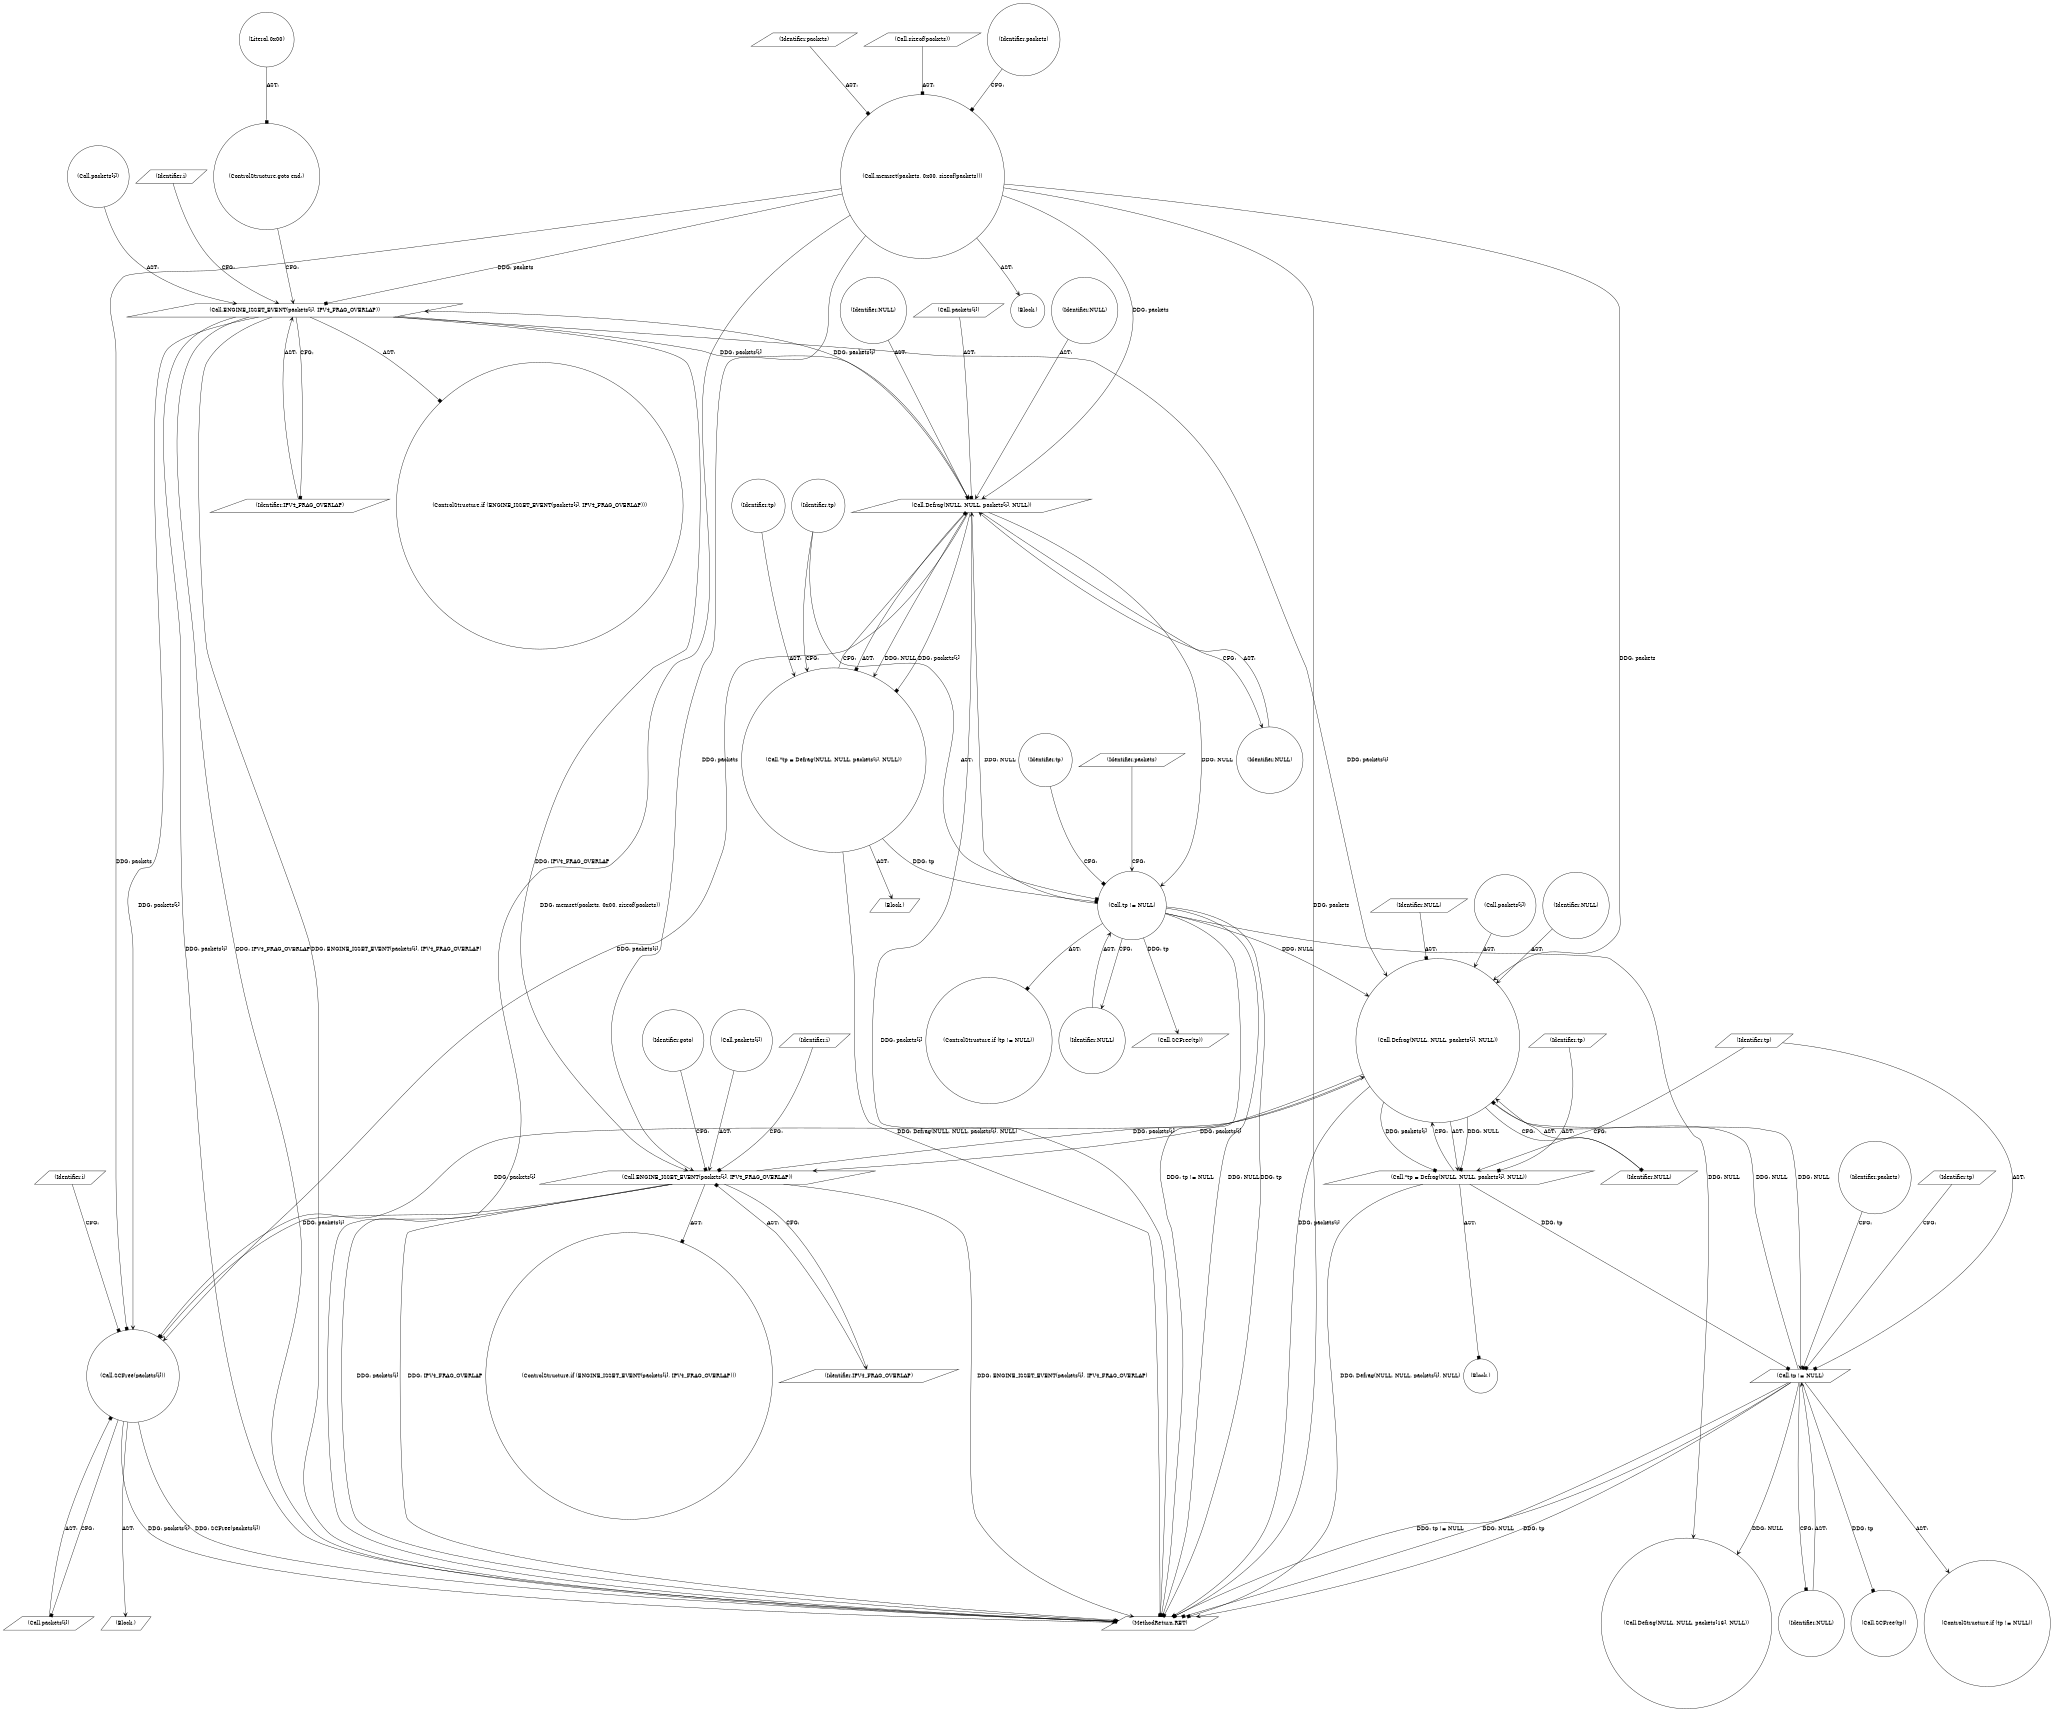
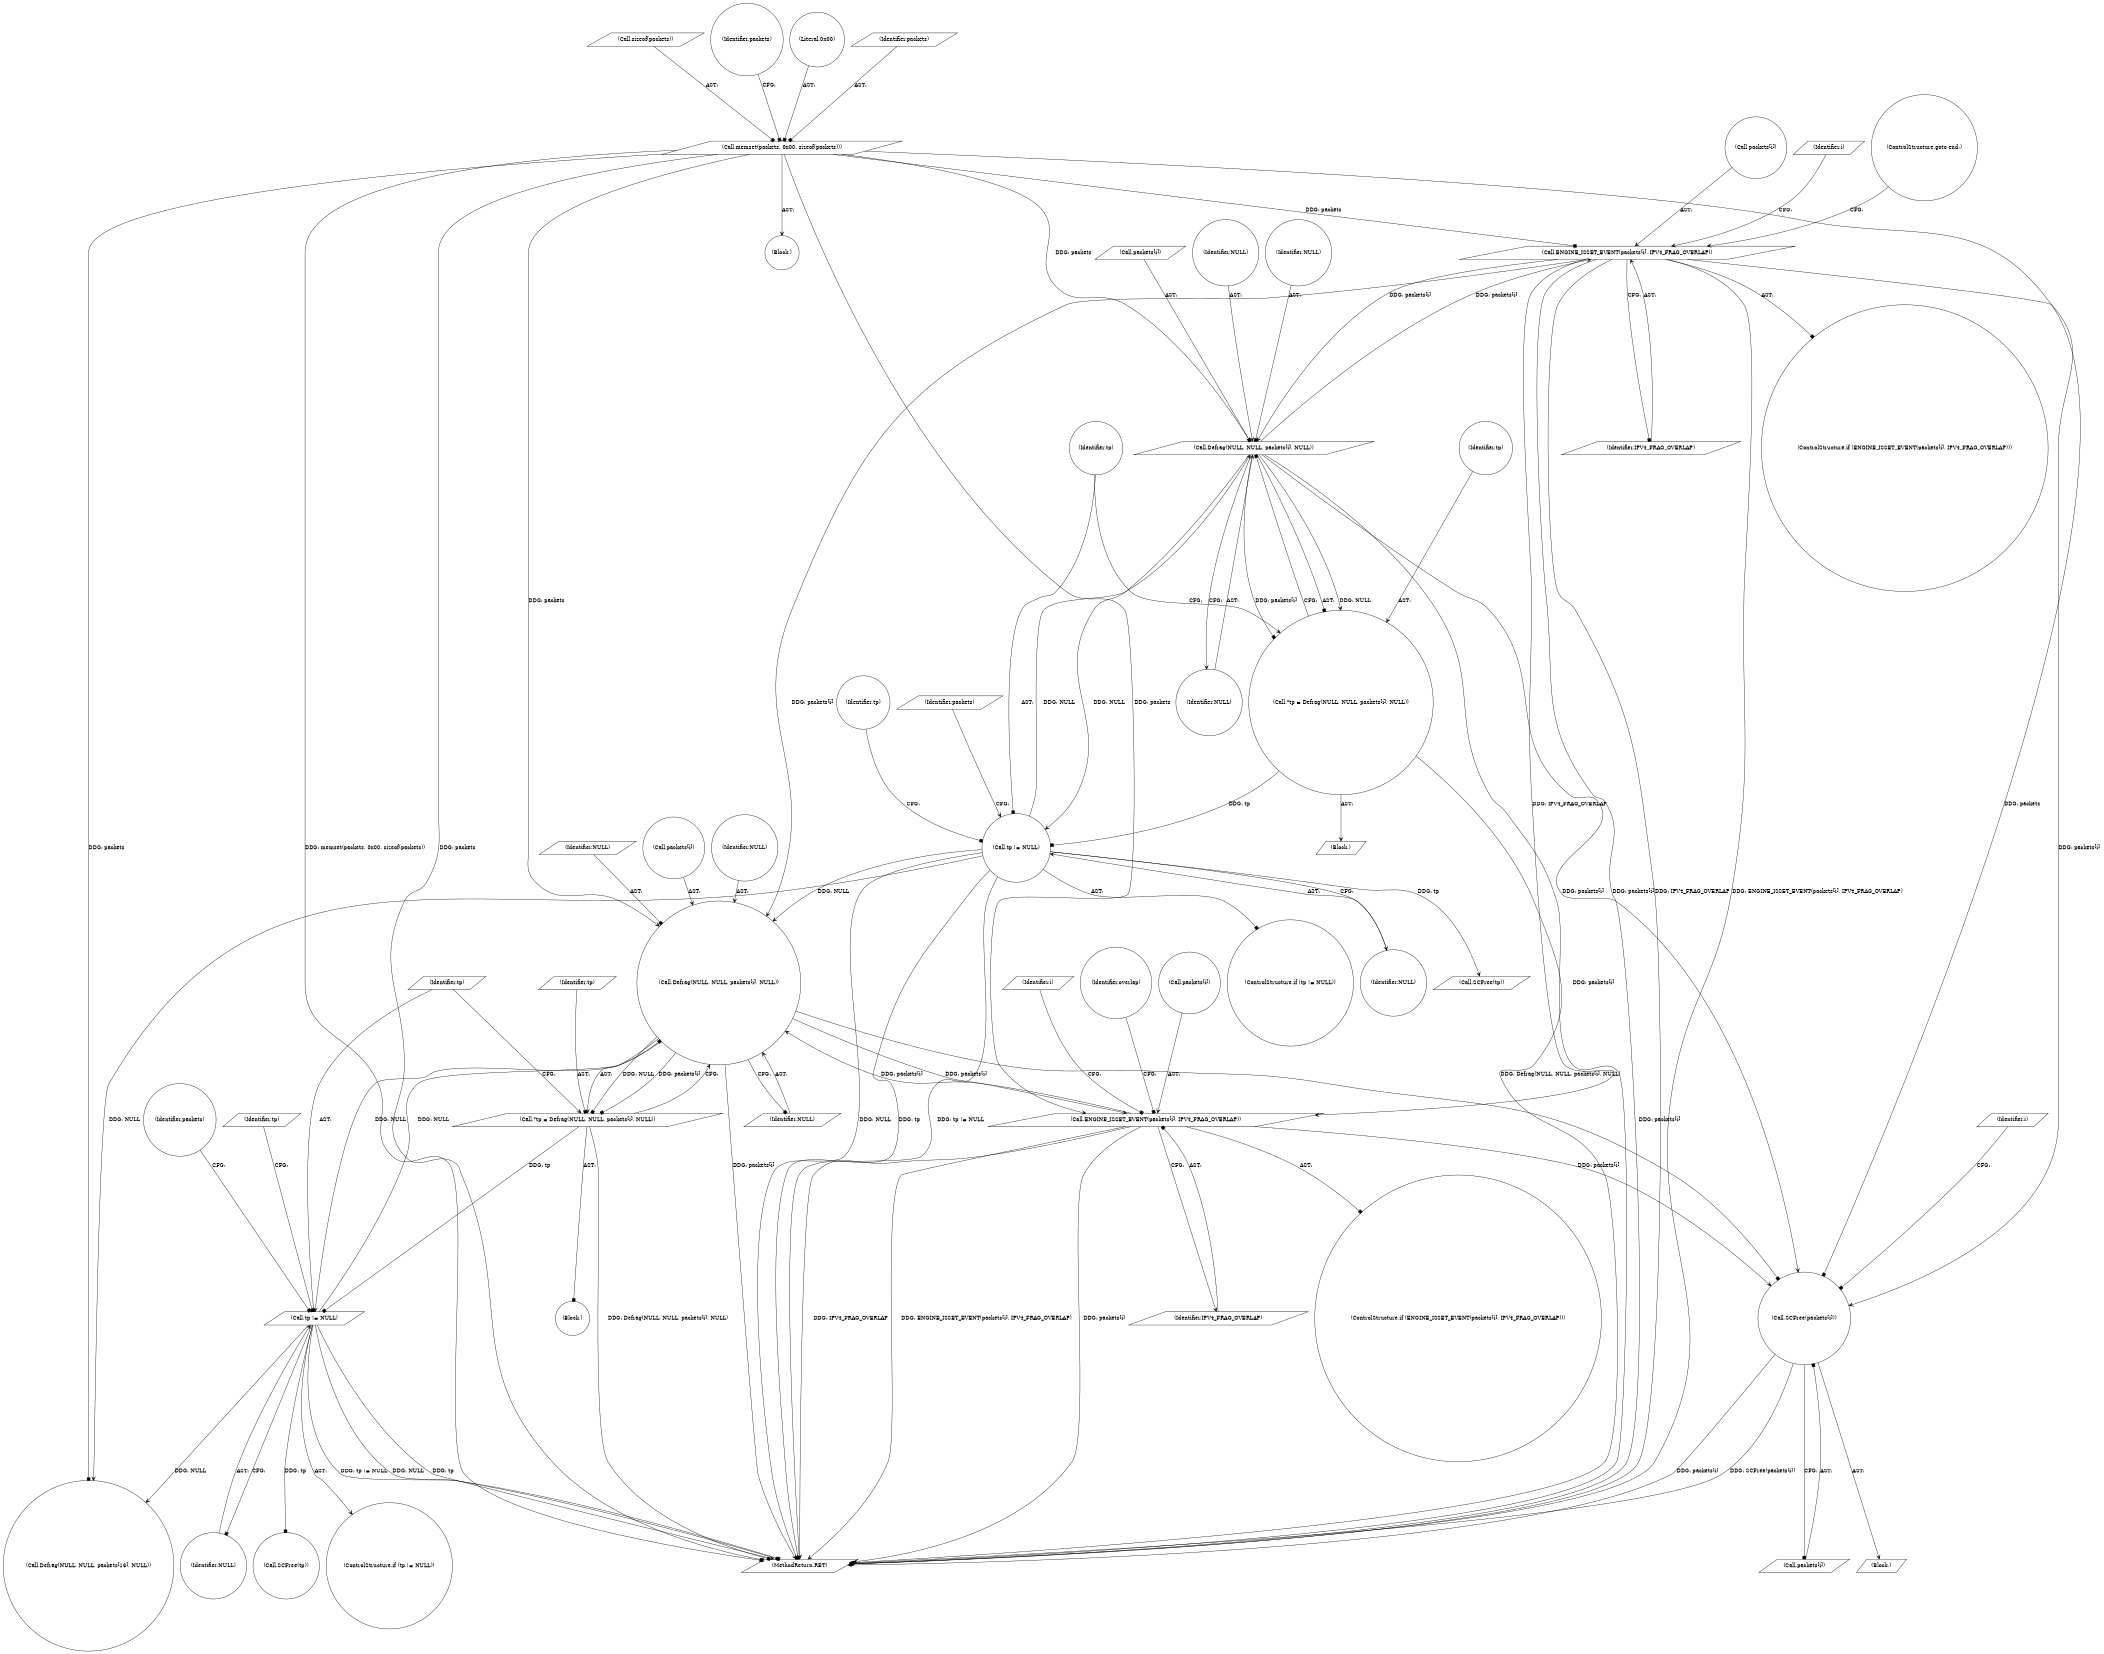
(267, 93) -> (797, 102)
(922, 177) -> (782, 148)
none -> (89, 569)
(673, 1041) -> (1116, 983)
